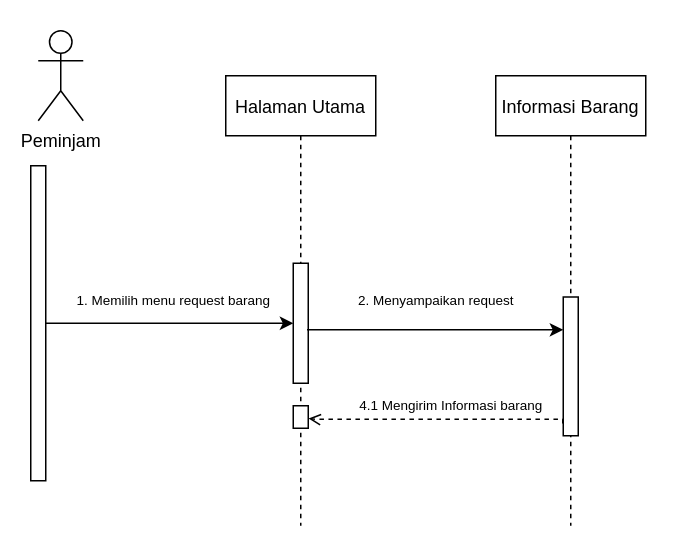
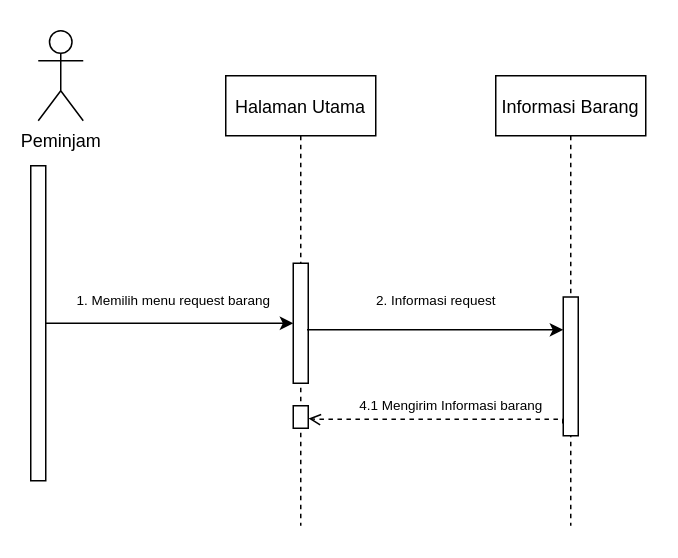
(437, 301) -> (437, 301)
